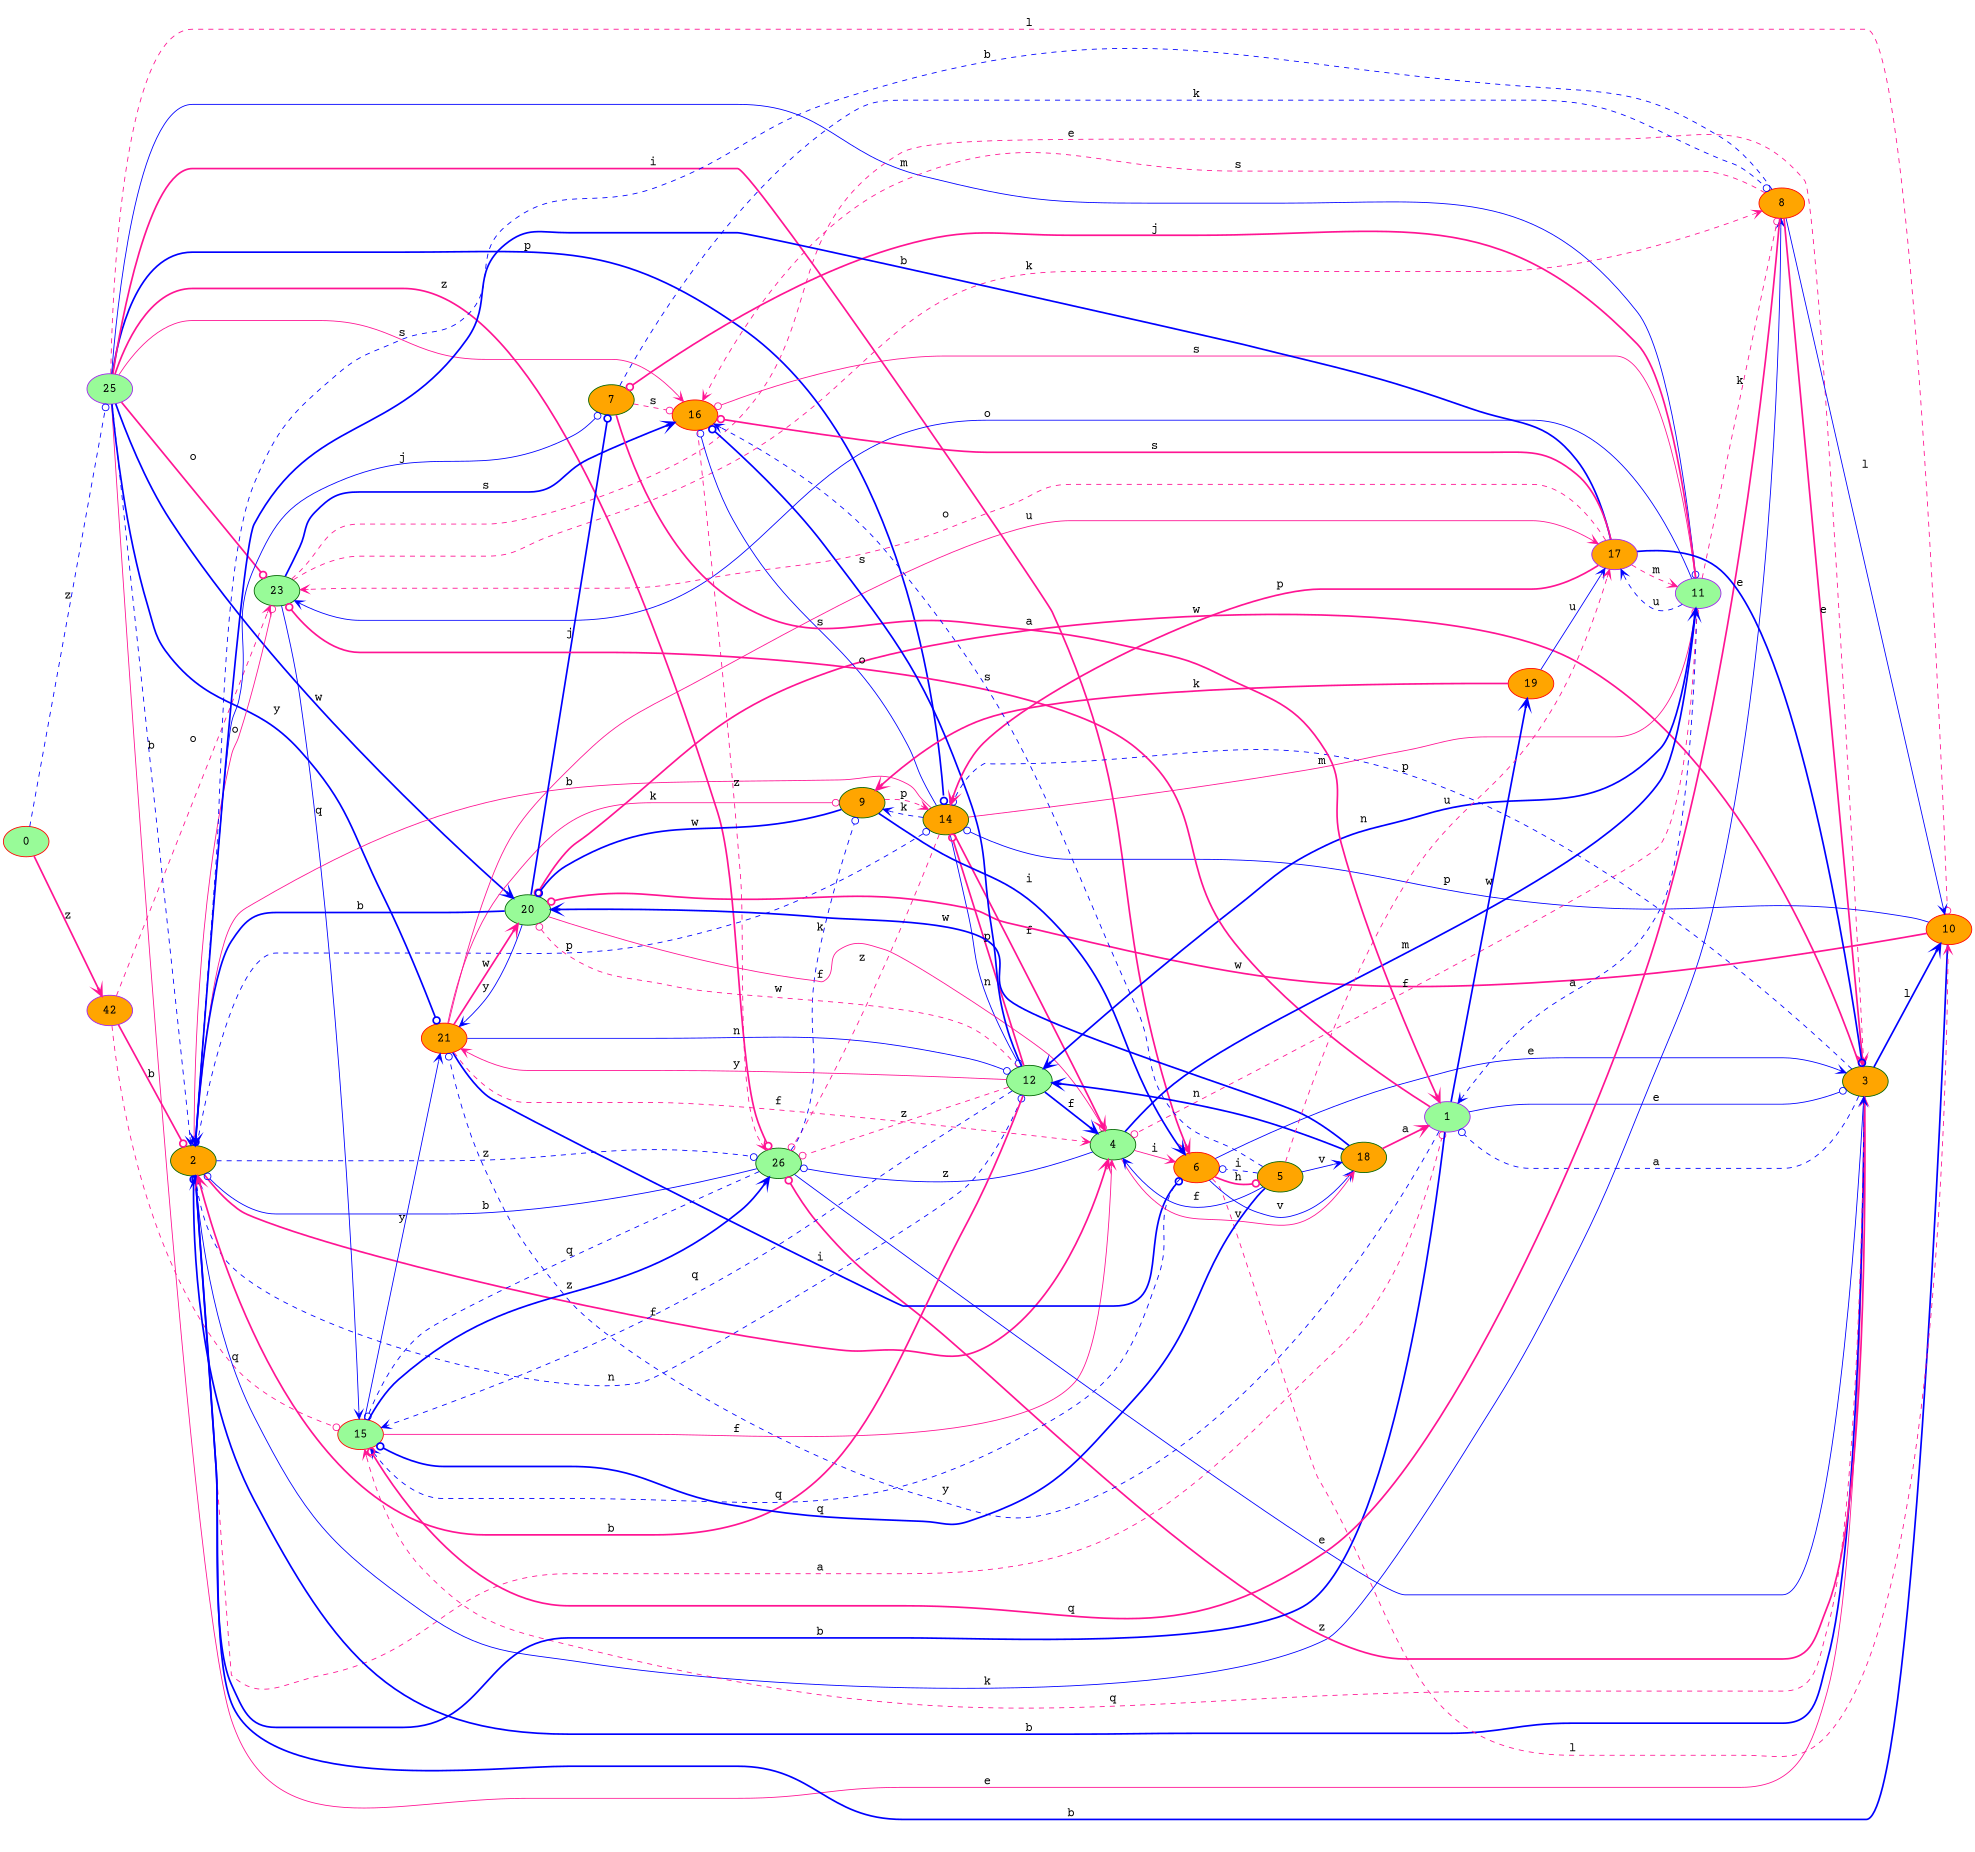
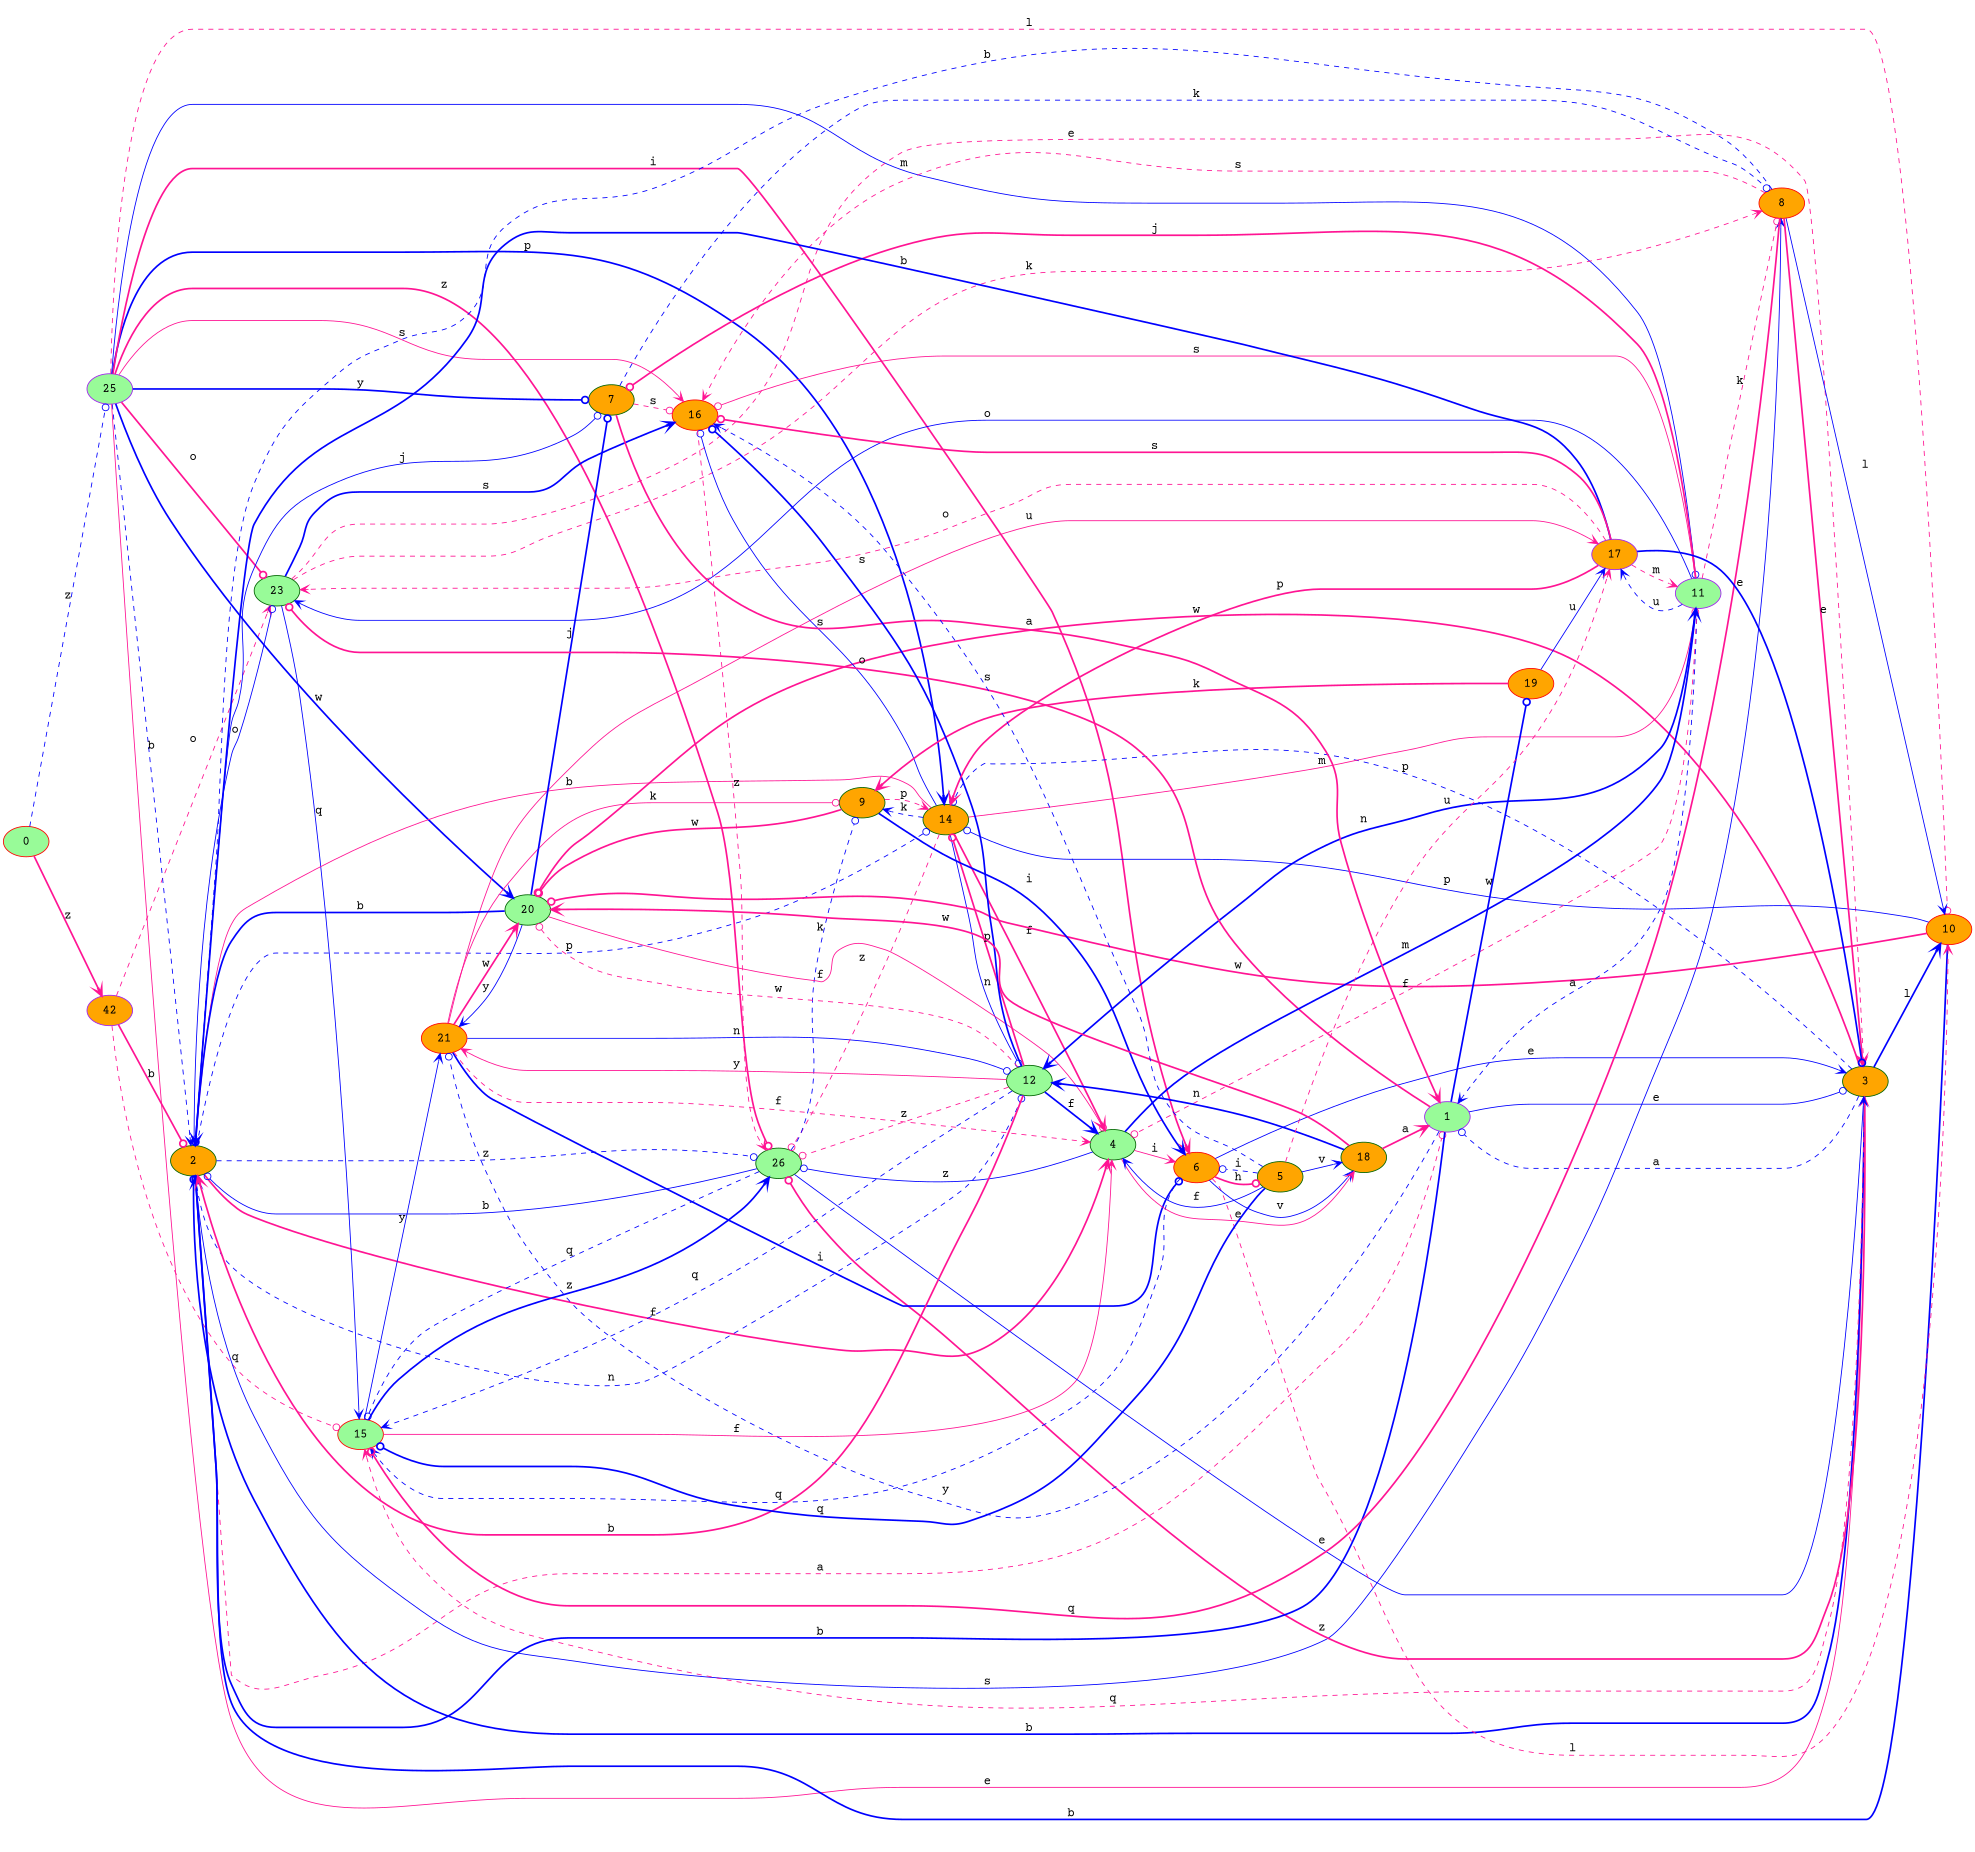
(655, 278) -> (655, 278)
(252, 713) -> (357, 390)
(684, 830) -> (684, 830)
(209, 889) -> (209, 889)
(1485, 923) -> (1485, 923)
(950, 928) -> (950, 928)
(1238, 1214) -> (1238, 1214)
(988, 1681) -> (988, 1681)
